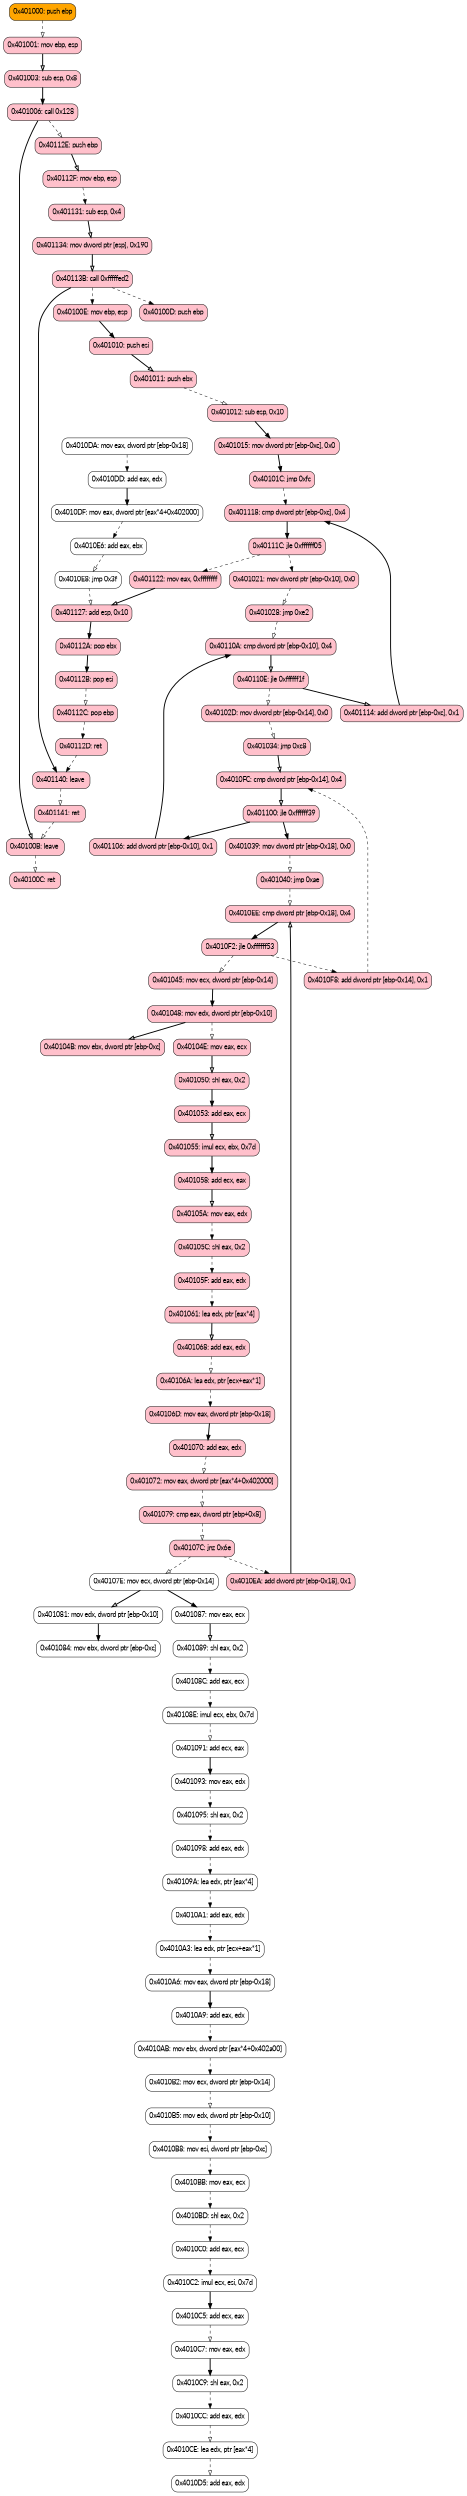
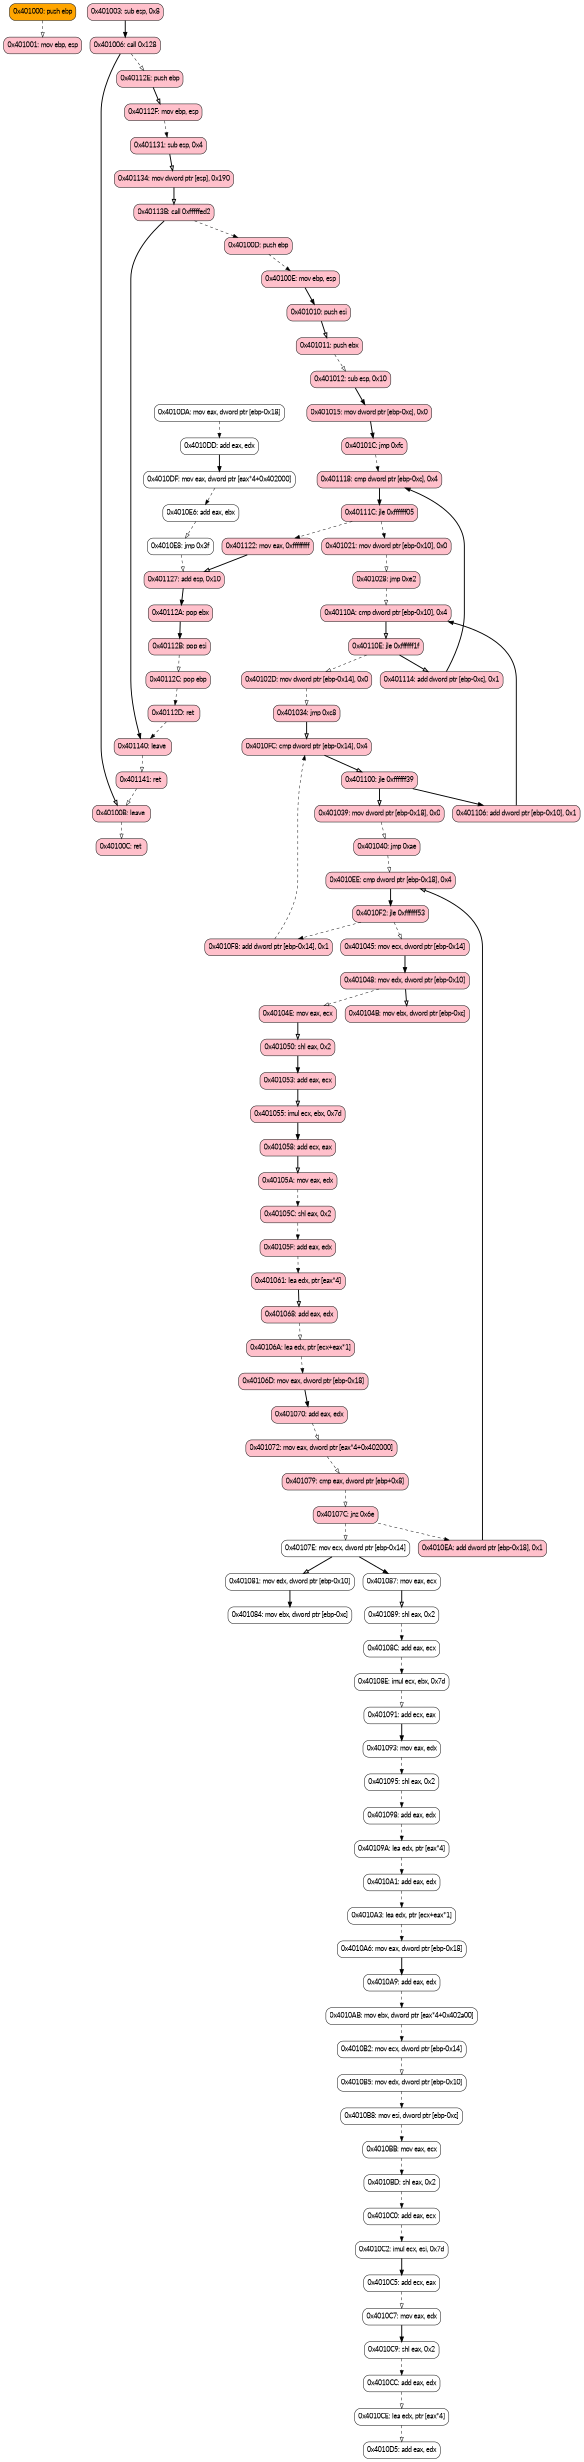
(43, 60) -> none
(92, 294) -> (278, 261)
(285, 828) -> (379, 795)
